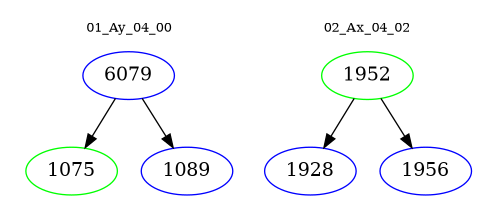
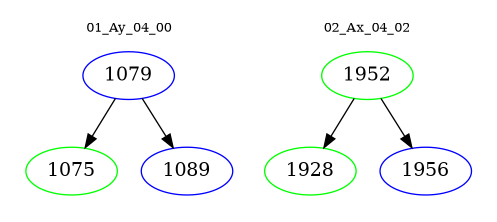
(129, 76) -> (129, 76)
(310, 171) -> (310, 171)
